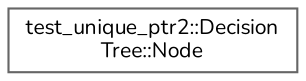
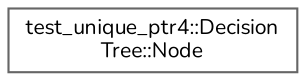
(153, 40) -> (153, 40)
